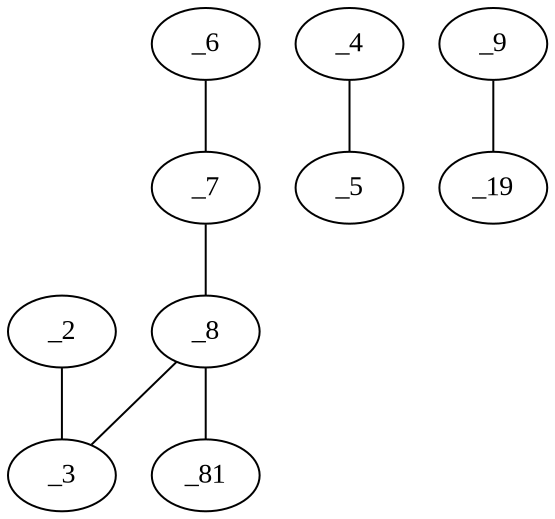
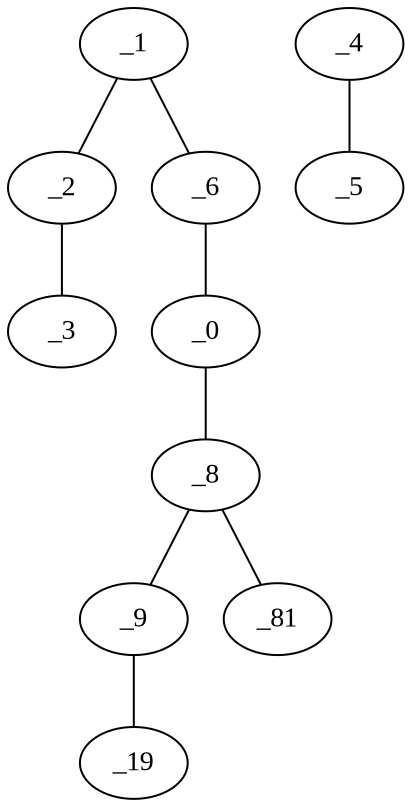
none -> (134, 44)
(206, 188) -> (206, 332)
(134, 403) -> (170, 547)
